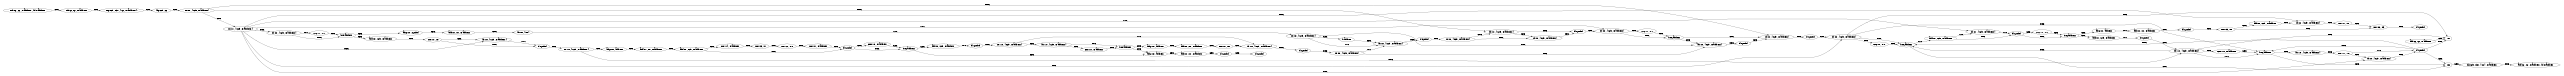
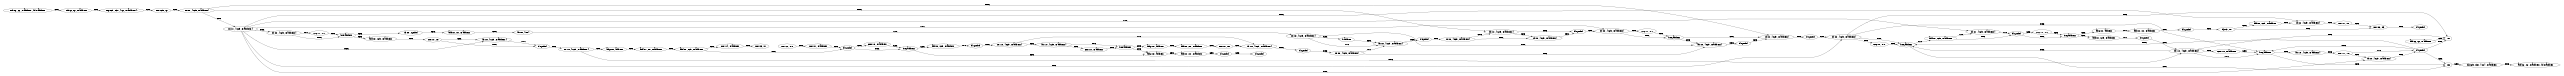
(162, 10) -> (162, 10)
(2227, 30) -> (2227, 30)
(411, 33) -> (411, 33)
(773, 46) -> none
